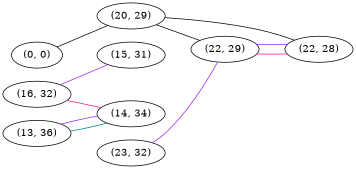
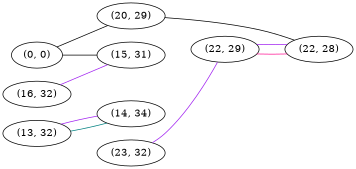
(178, 33) -> none
none -> (80, 55)
(84, 104) -> none
(37, 133) -> (37, 133)
